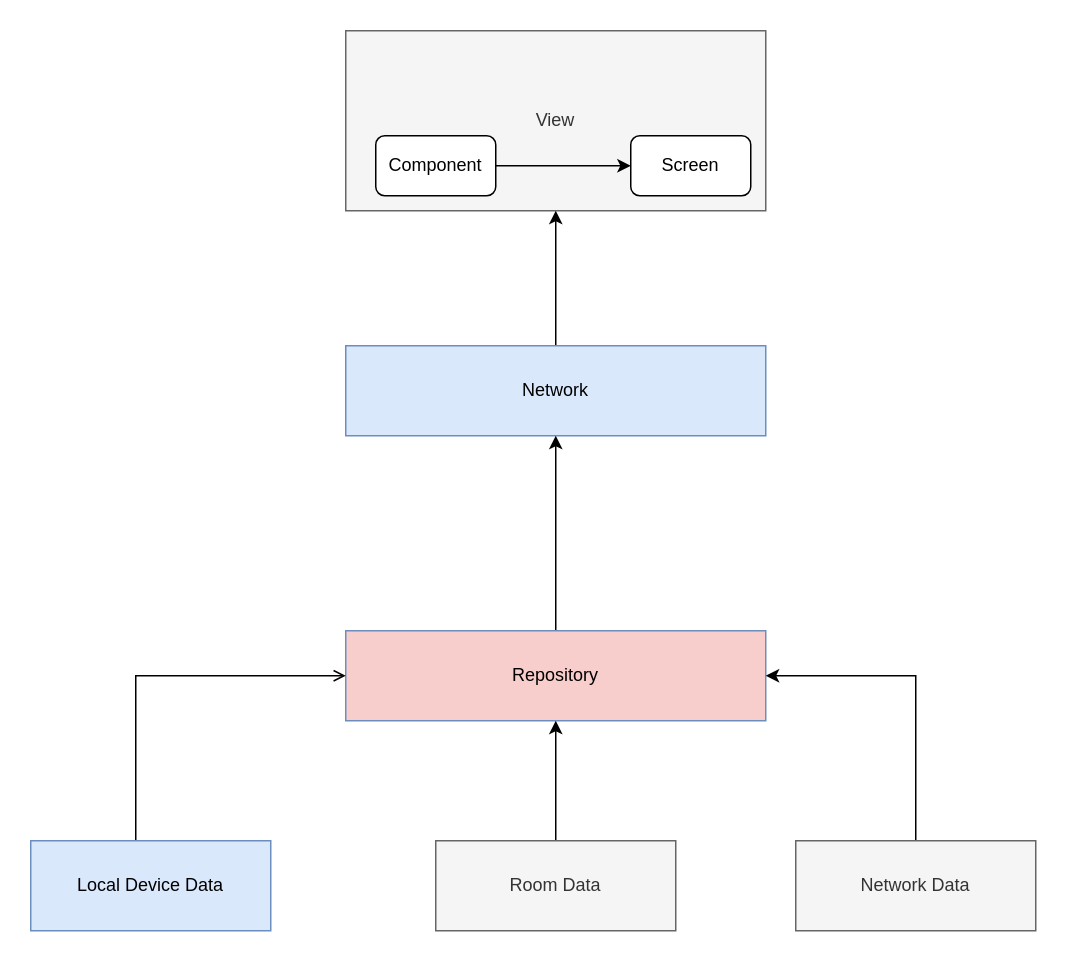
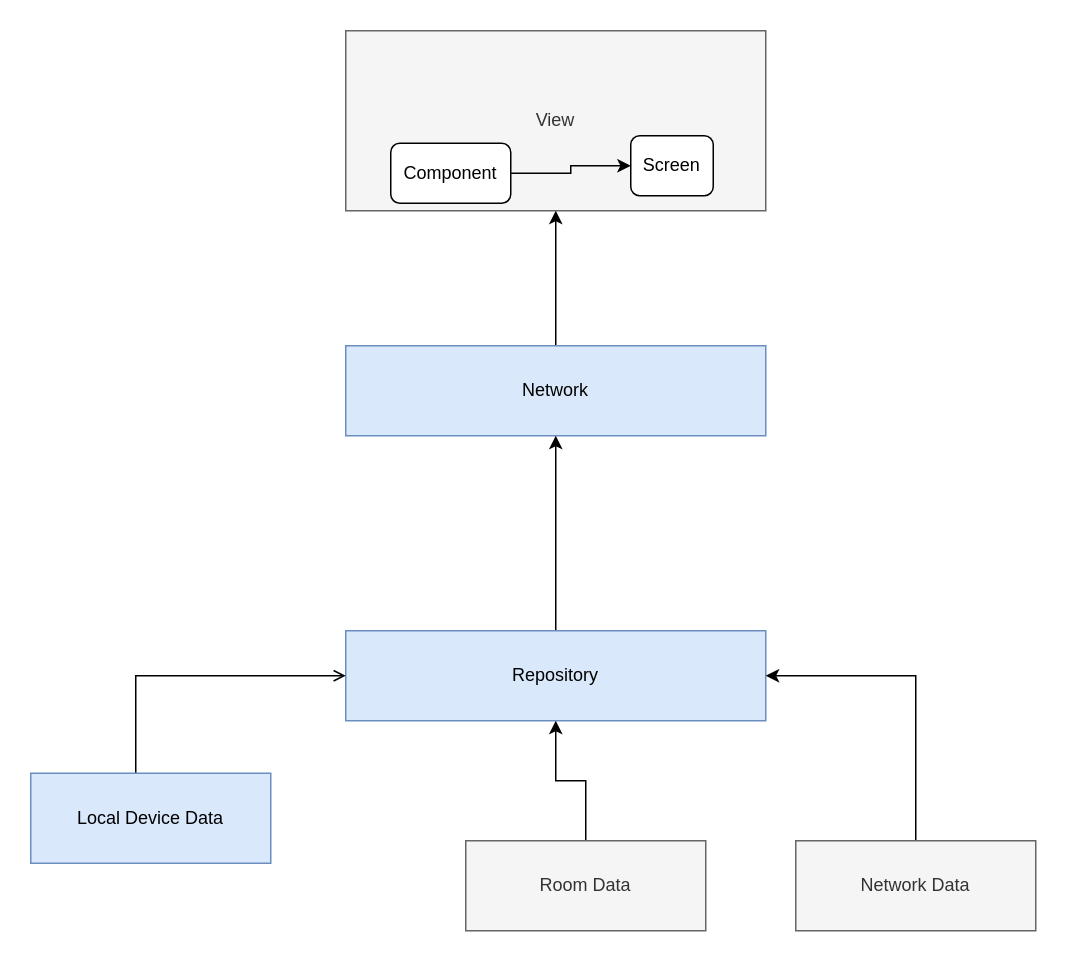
(436, 166) -> (451, 173)
(691, 166) -> (672, 166)
(556, 676) -> (556, 676)
(151, 886) -> (151, 818)
(556, 886) -> (586, 886)
